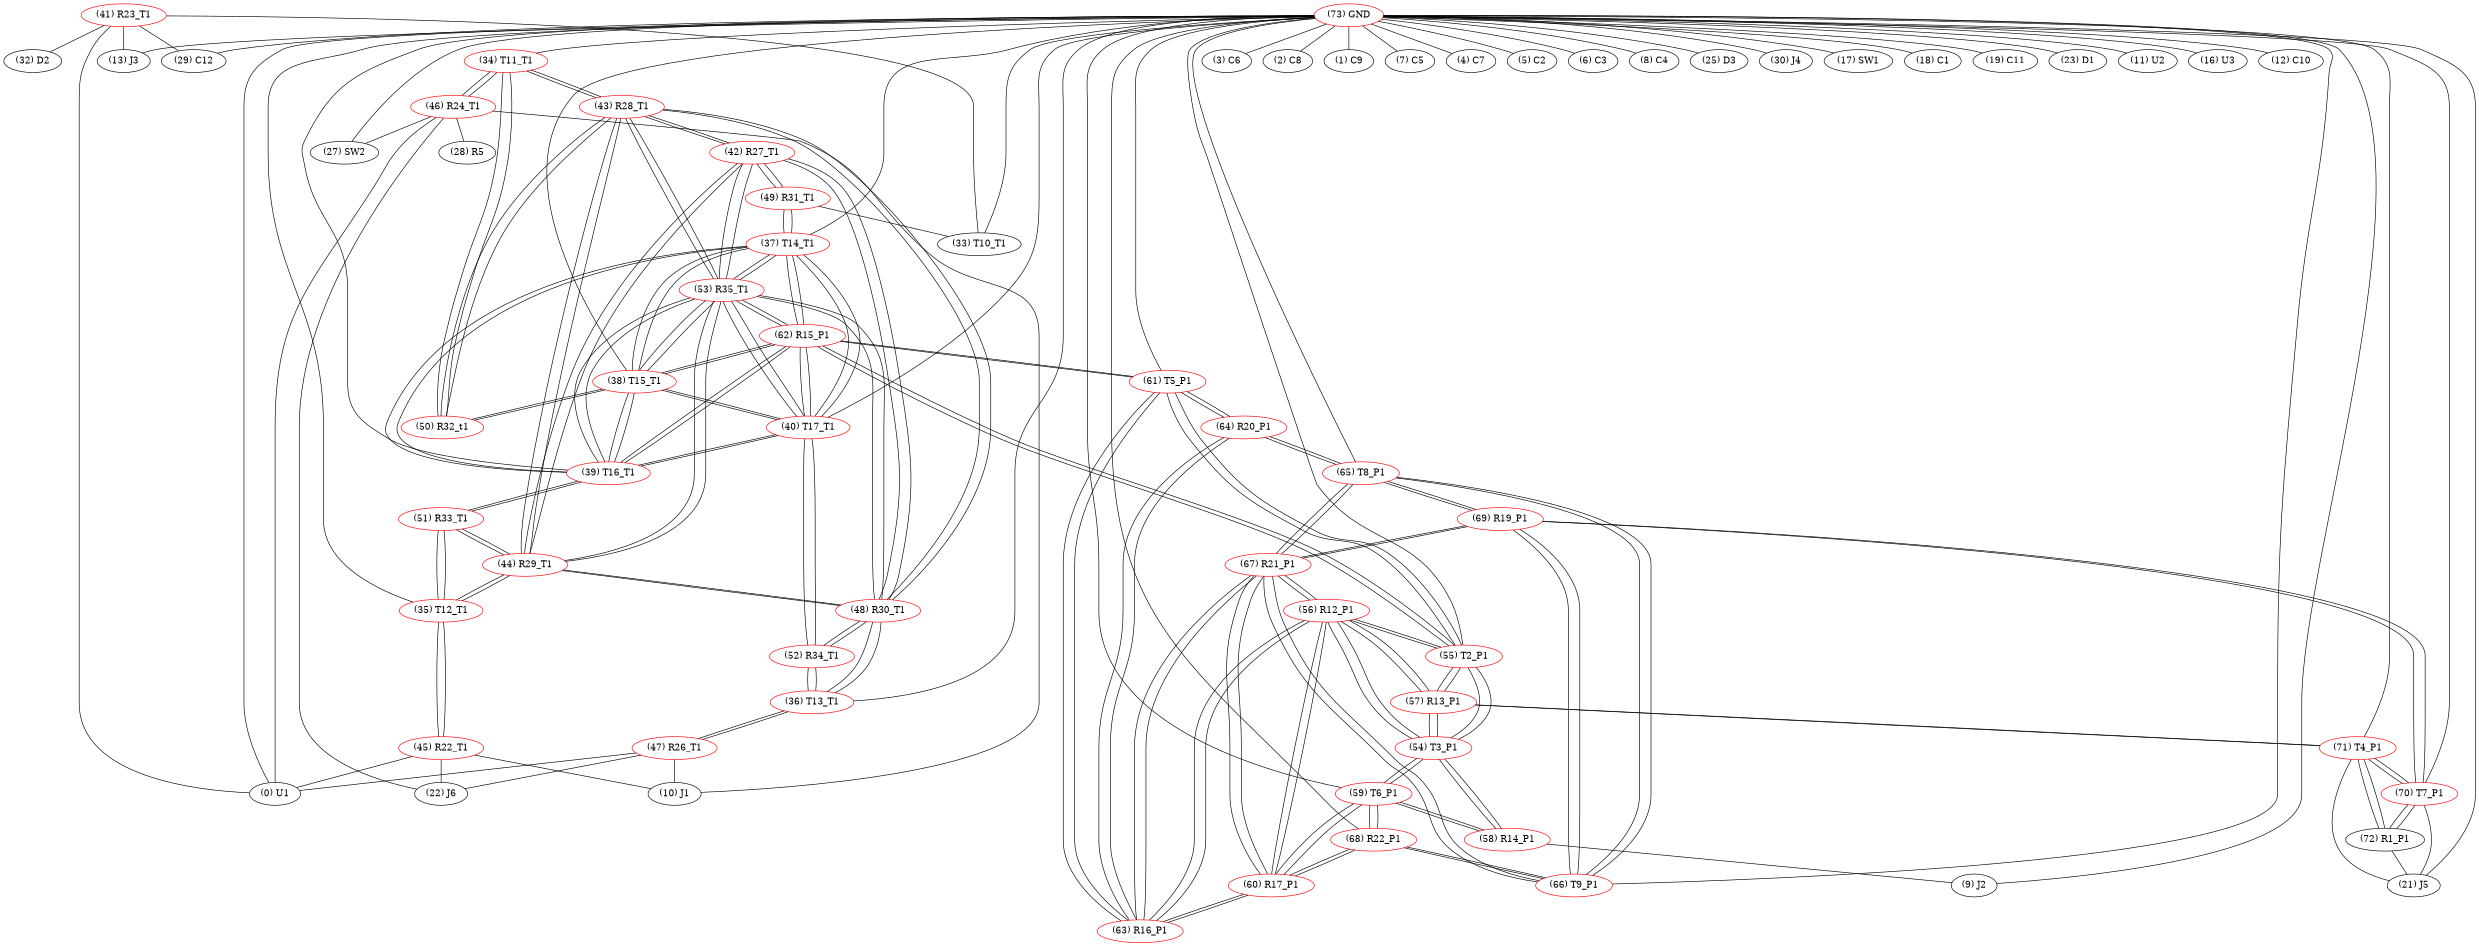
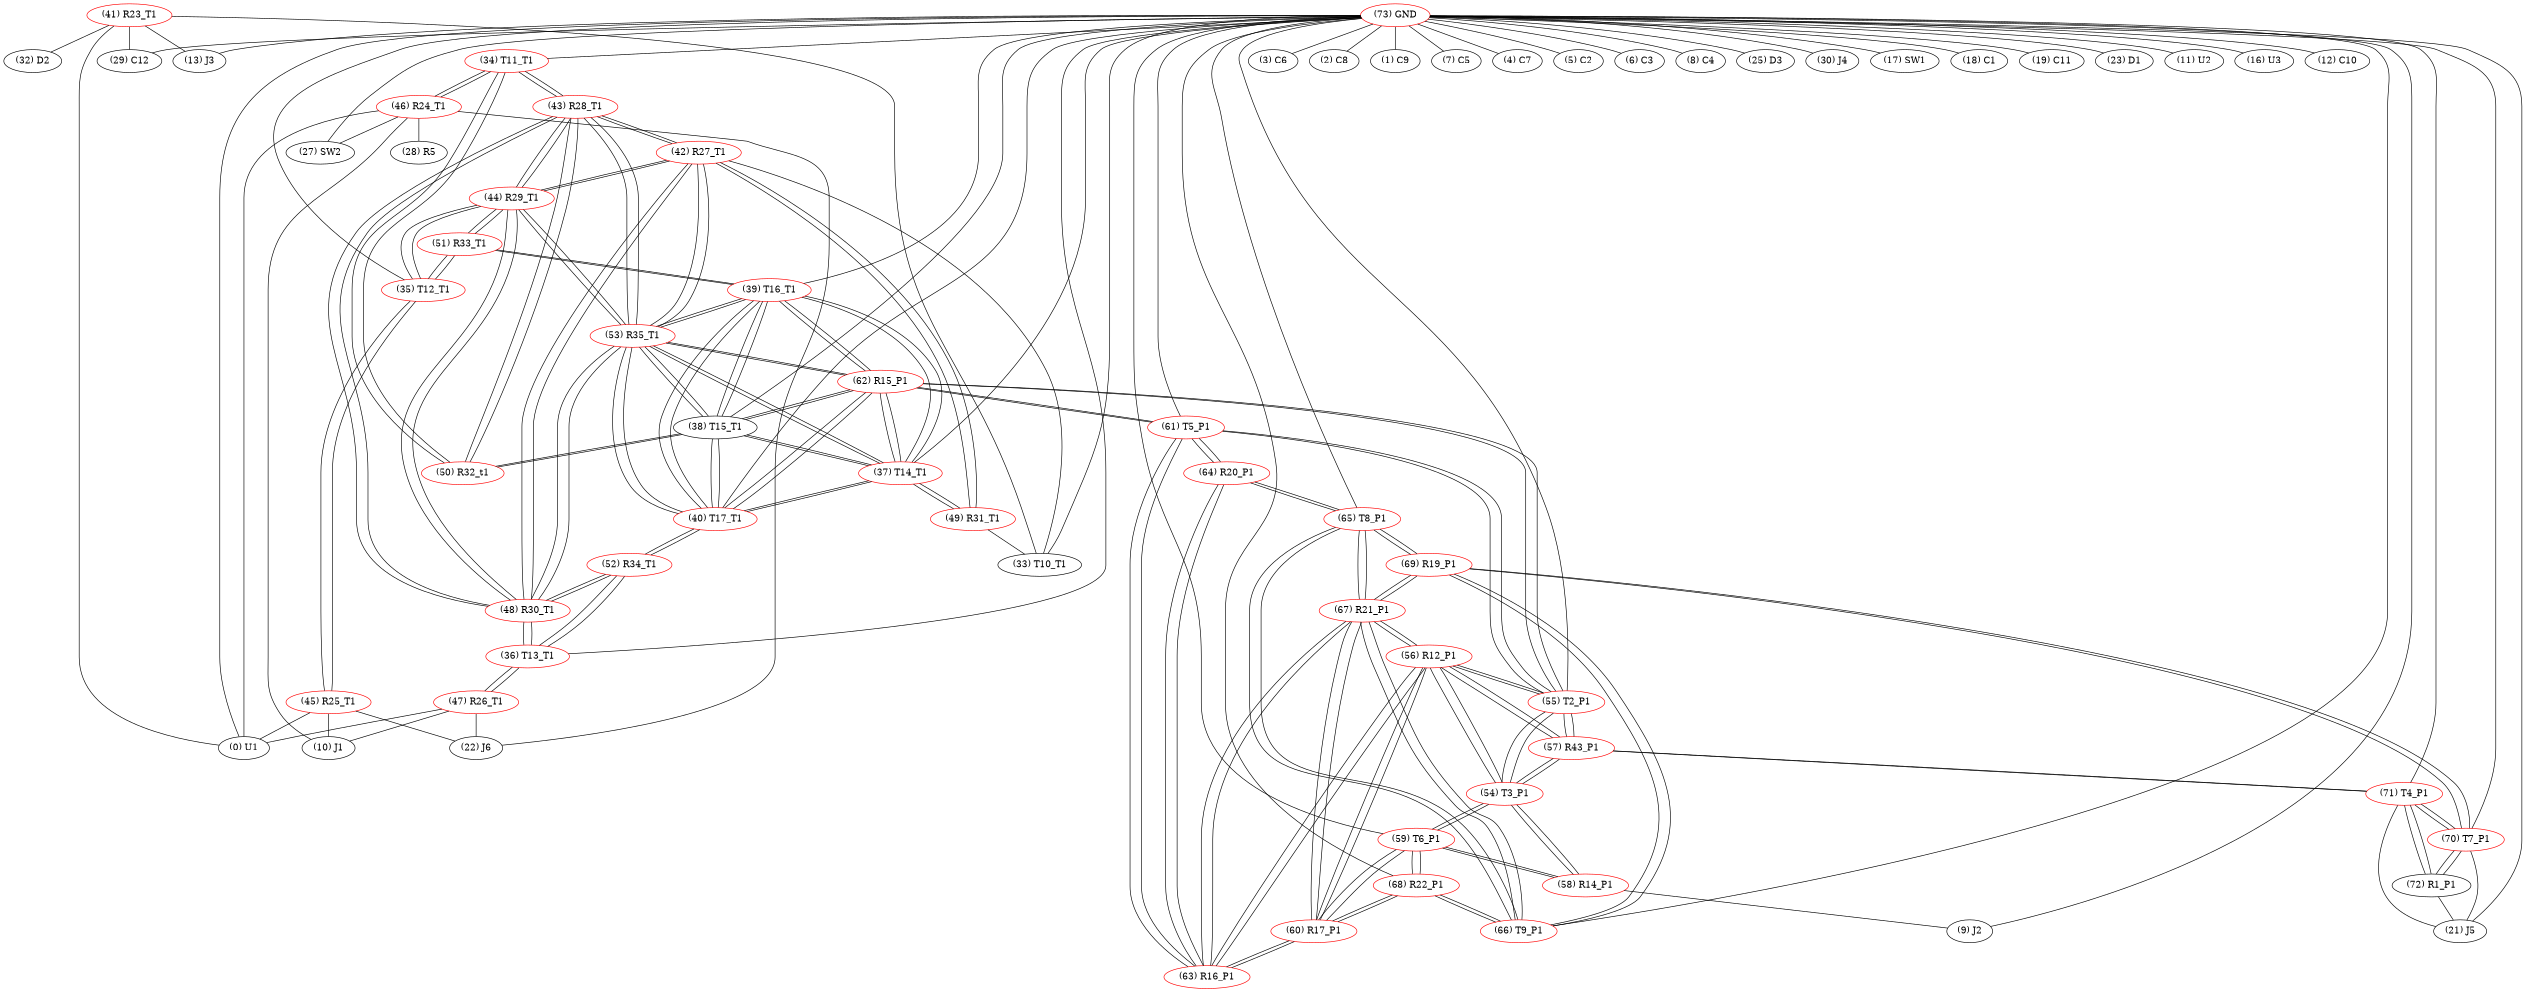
none -> (984, 291)
(635, 382) -> (715, 427)
(1433, 702) -> (1572, 748)
(441, 748) -> (329, 702)
